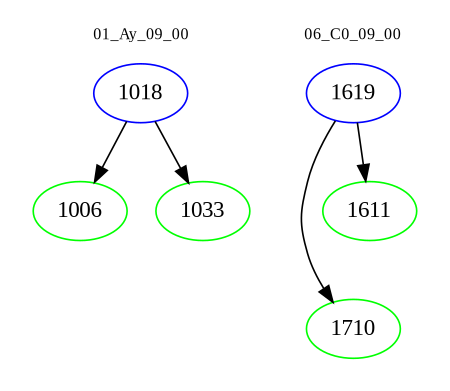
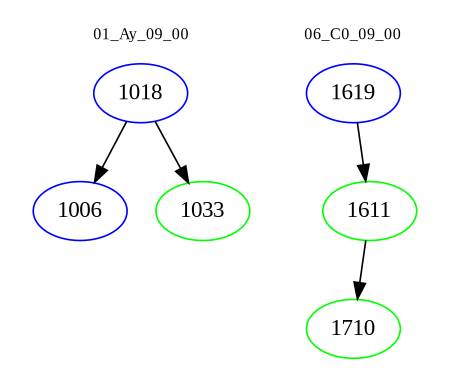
(303, 204) -> (363, 261)
(80, 211) -> (80, 211)
